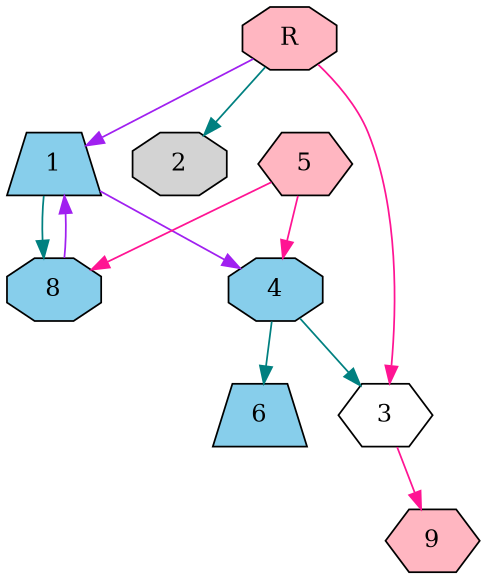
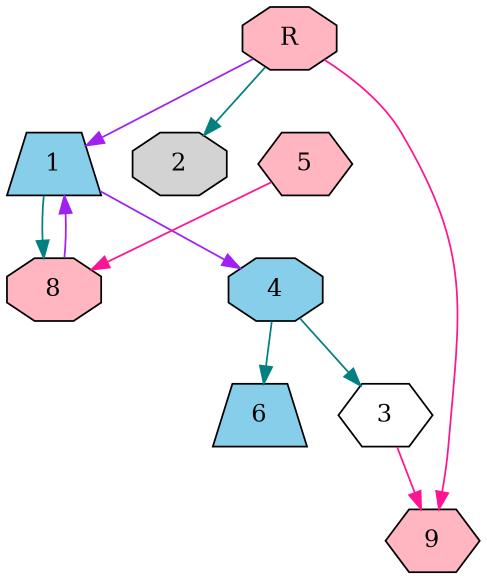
(387, 205) -> (452, 254)
(292, 218) -> none
(54, 290) -> (54, 290)
